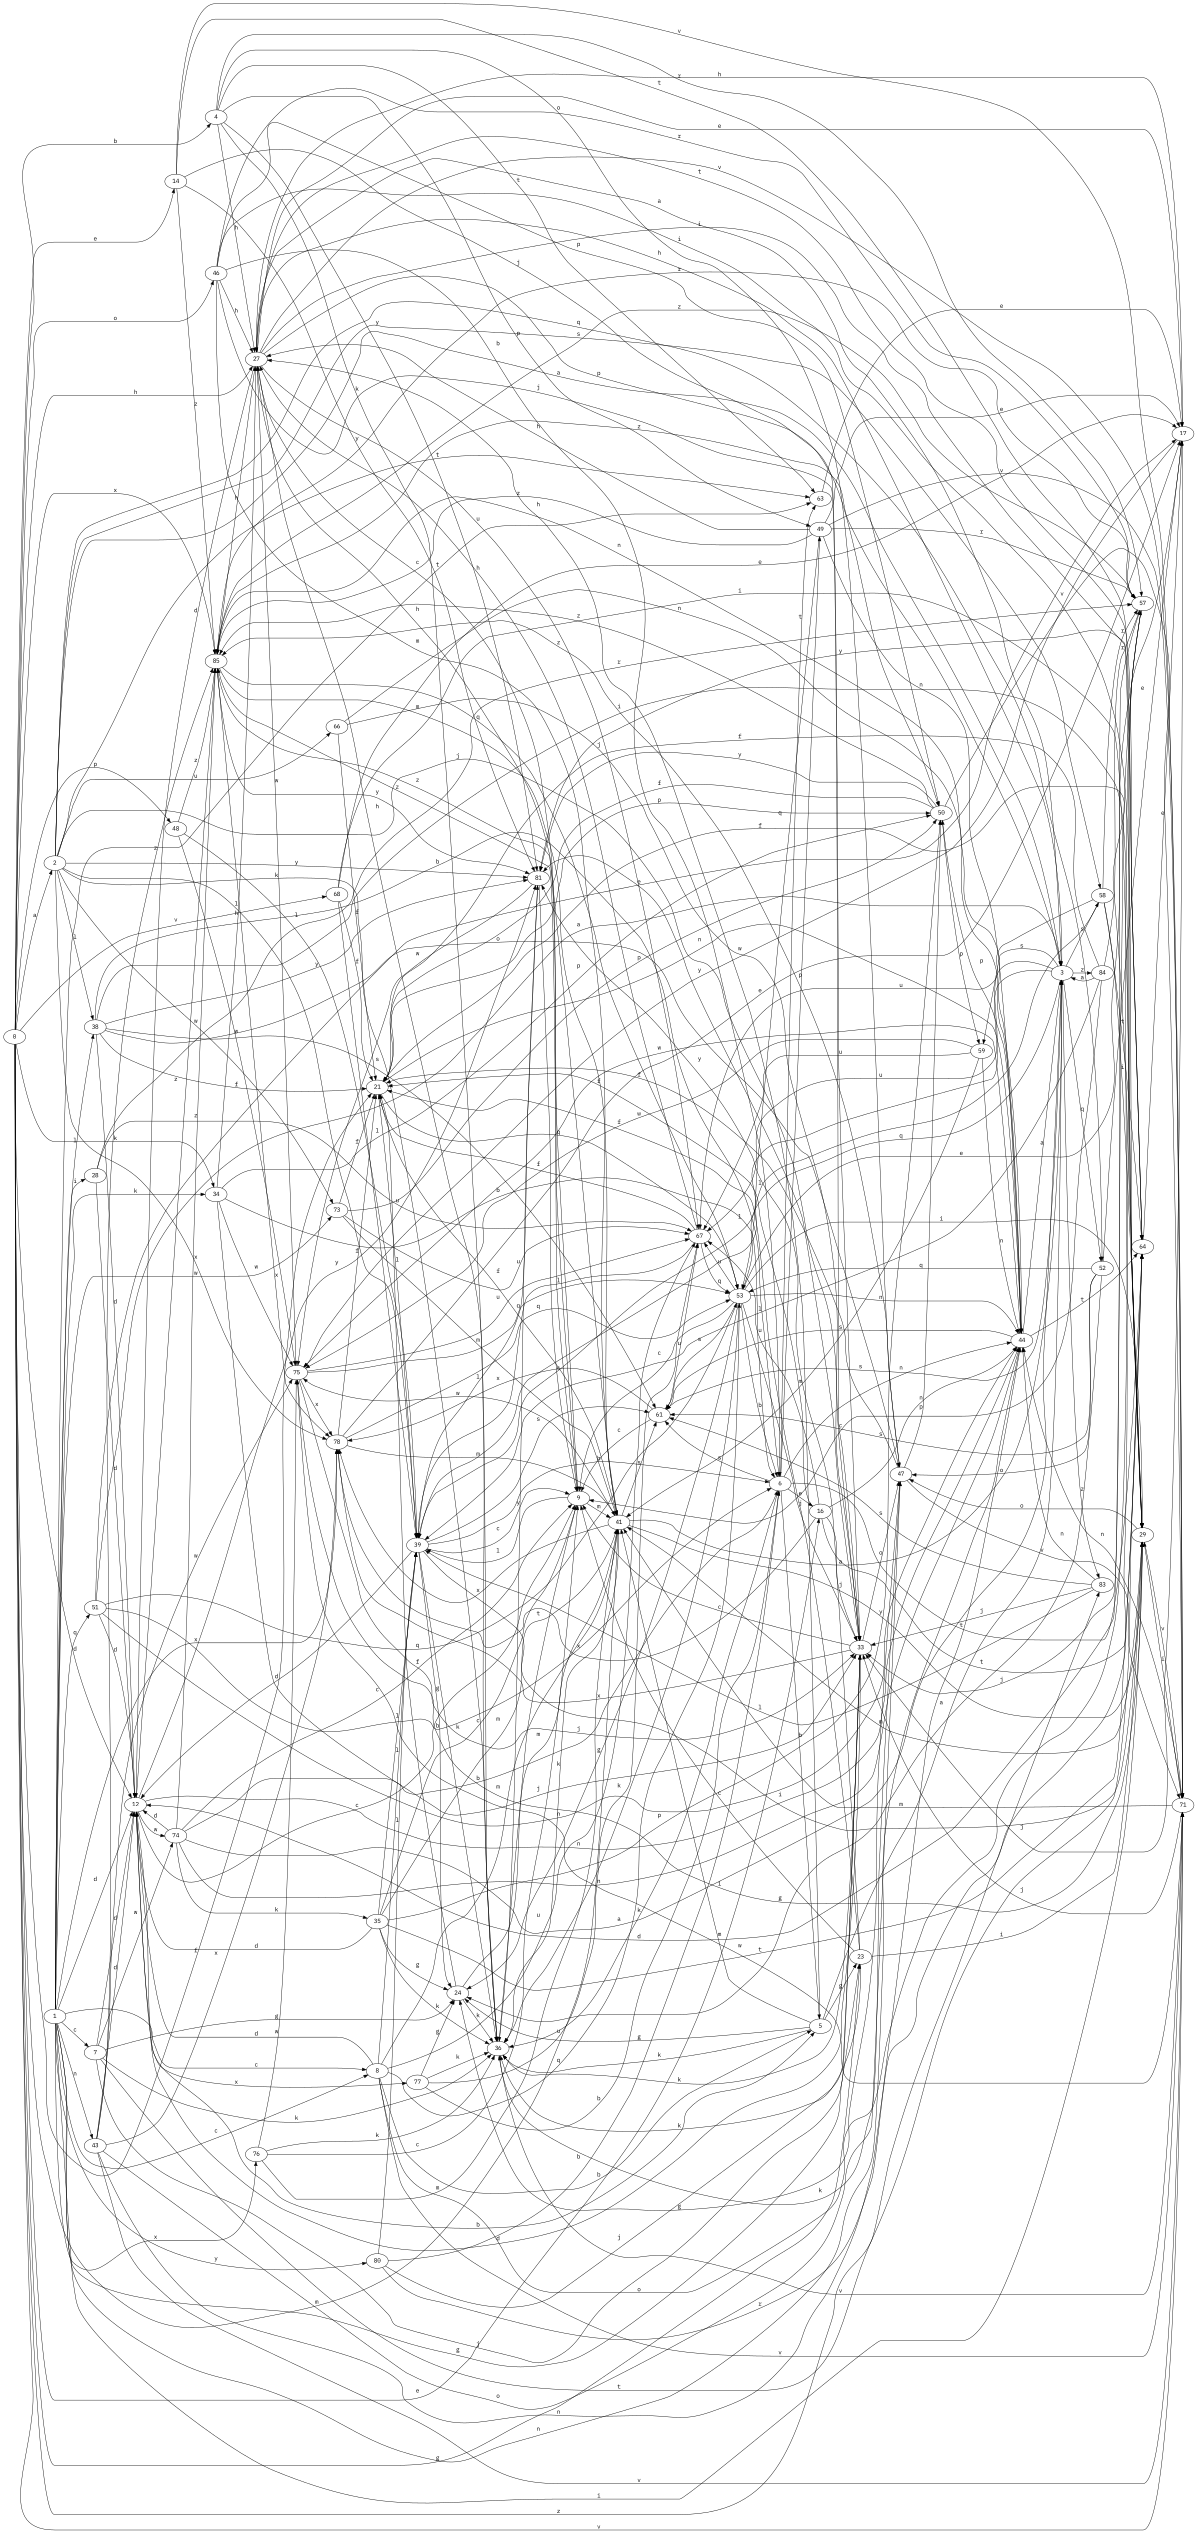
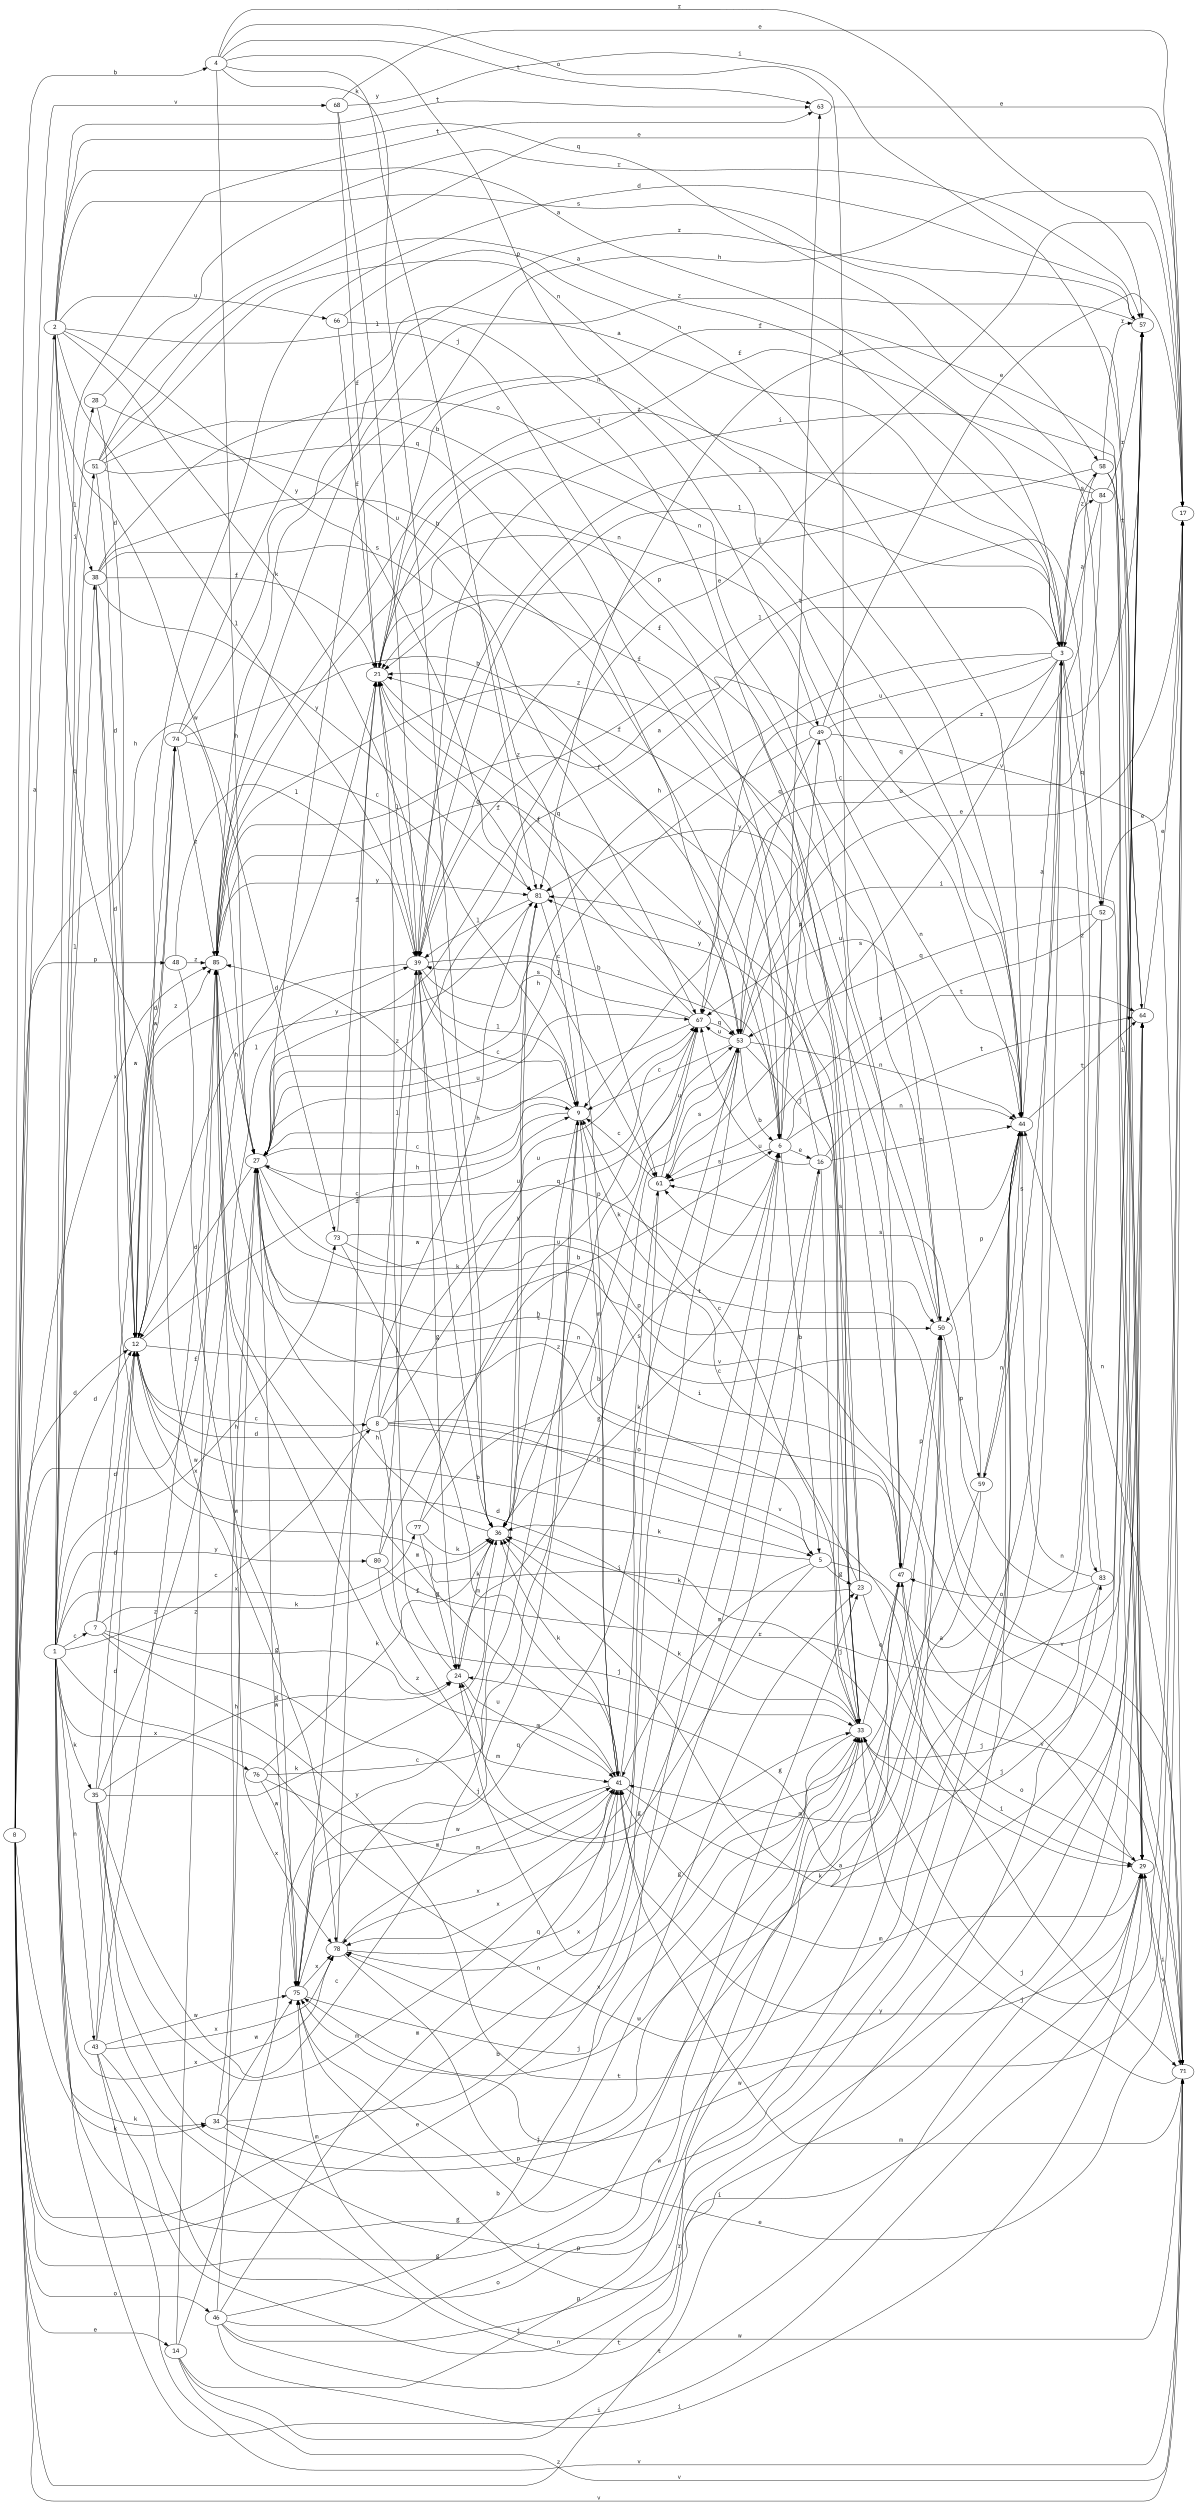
(246, 1913) -> (67, 1724)
(965, 2294) -> none
